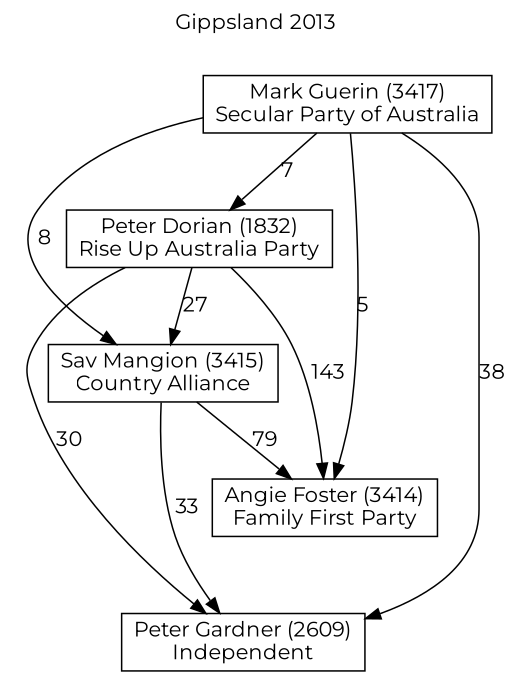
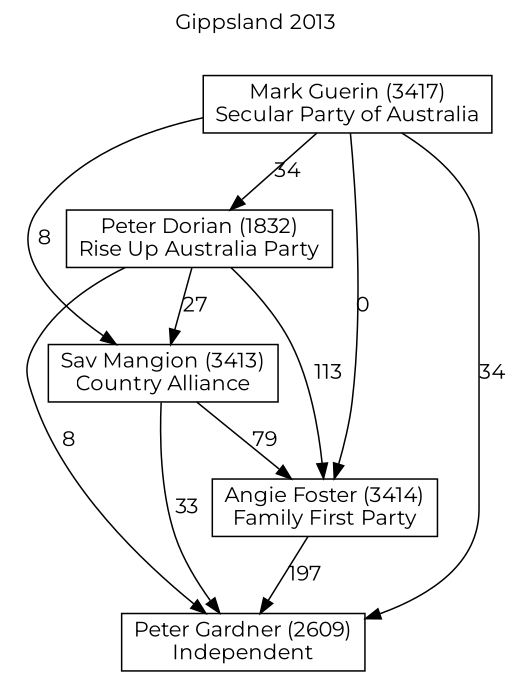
(288, 172) -> (288, 172)
(363, 306) -> (363, 306)
(163, 373) -> (163, 373)
(329, 373) -> (329, 373)
(493, 373) -> (493, 373)
(70, 440) -> (70, 440)
none -> (288, 569)
